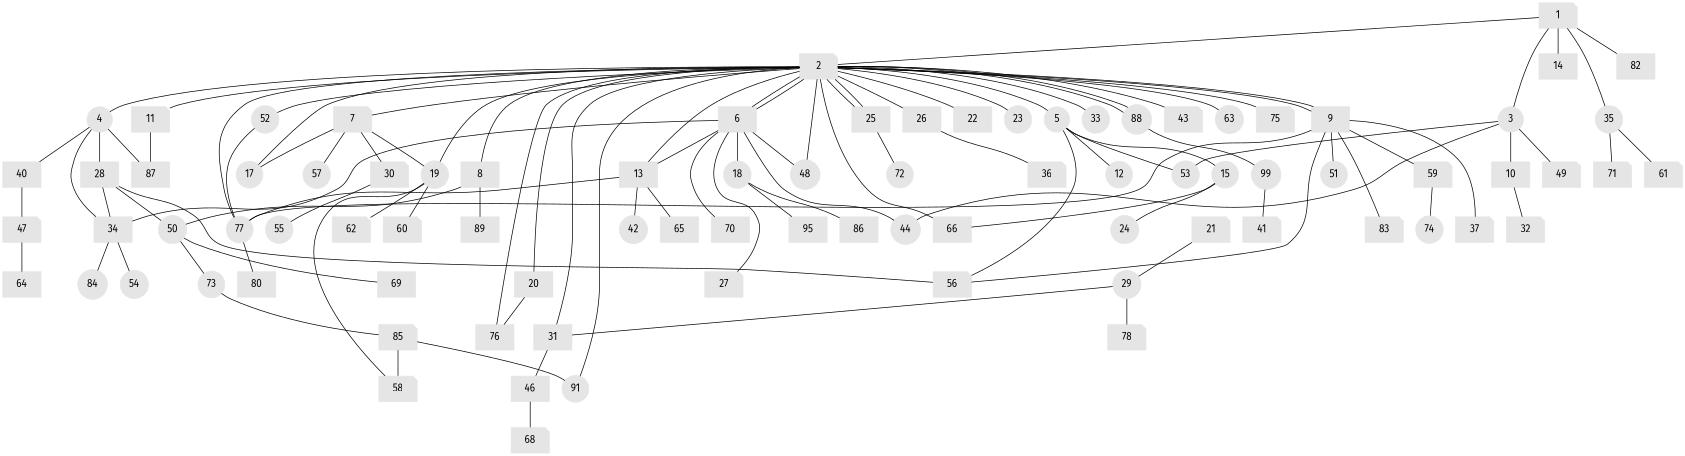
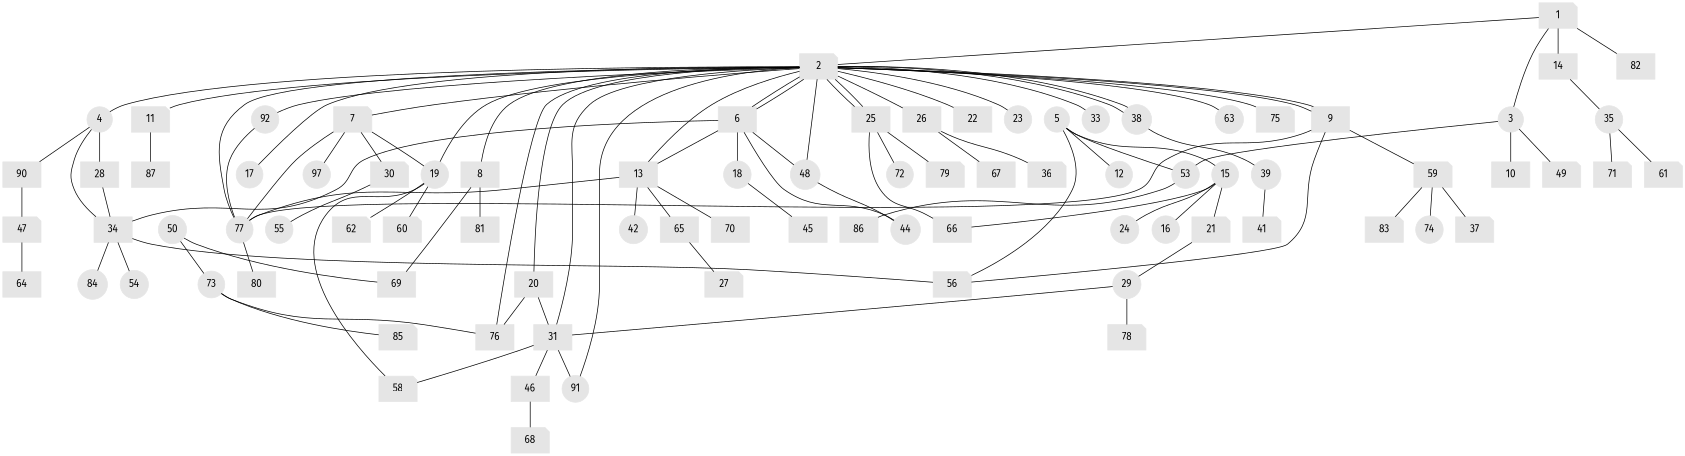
(1589, 66) -> (1585, 94)
(945, 79) -> none
(265, 119) -> (265, 119)
(1137, 119) -> (1137, 119)
(1183, 119) -> none
(1436, 142) -> (1454, 202)
(124, 145) -> none
(297, 147) -> (286, 171)
(852, 170) -> (881, 190)
(691, 173) -> (683, 201)
(1361, 174) -> (1409, 202)
(22, 175) -> (22, 175)
(317, 175) -> (317, 175)
none -> (945, 175)
none -> (996, 175)
(1266, 175) -> (1266, 175)
(1334, 175) -> none
(734, 201) -> (702, 257)
(794, 202) -> (989, 201)
none -> (1218, 202)
(139, 204) -> none
(324, 206) -> (439, 230)
(1214, 206) -> (856, 201)
(480, 230) -> (480, 230)
(808, 230) -> (808, 230)
none -> (1166, 230)
(1526, 230) -> none
(516, 266) -> (512, 265)
none -> (543, 311)
none -> (347, 319)
(492, 358) -> (564, 363)
(398, 363) -> (476, 365)
